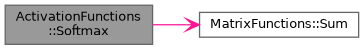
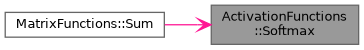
(169, 25) -> (181, 25)
